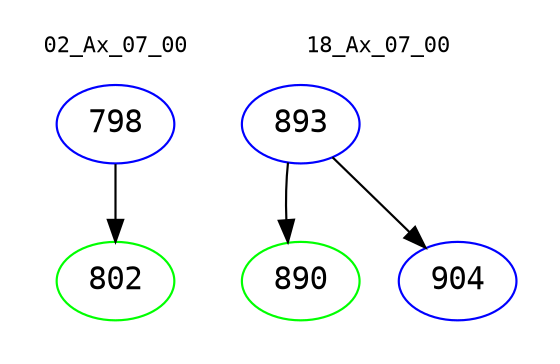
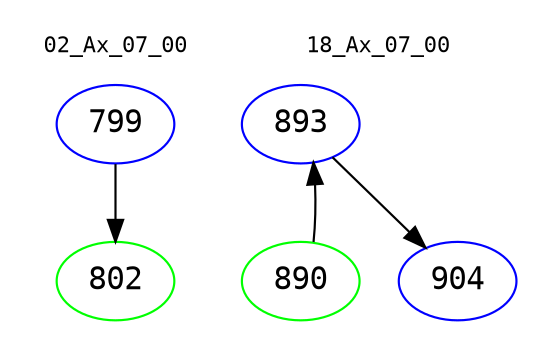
(115, 124) -> (115, 124)
(286, 191) -> (315, 213)
